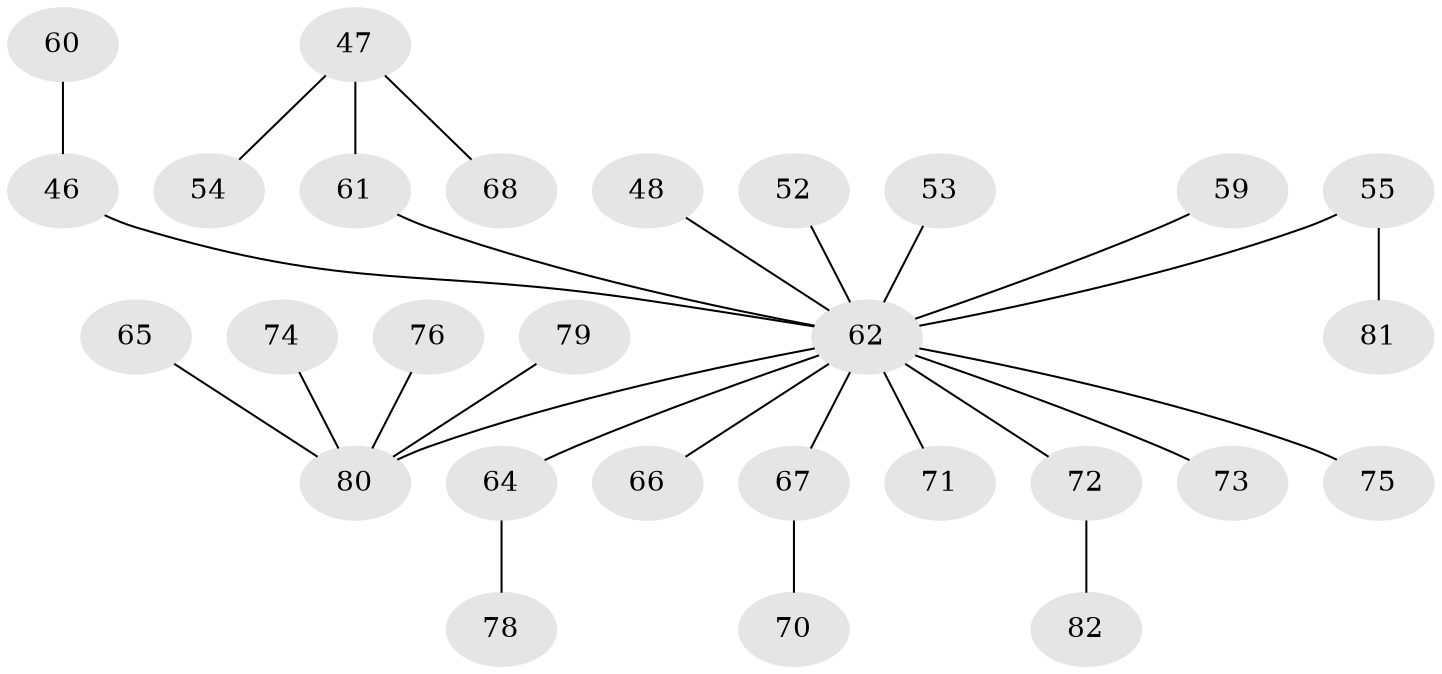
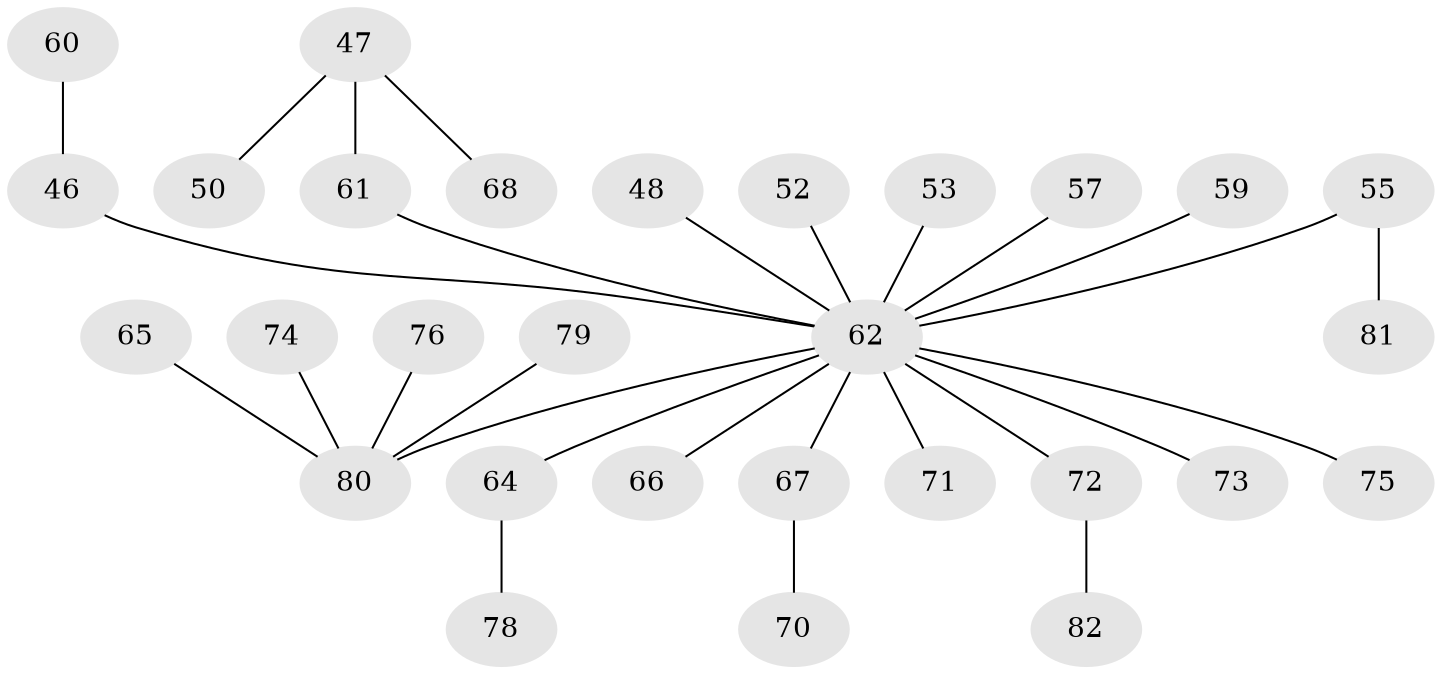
(209, 191) -> (209, 191)
none -> (1086, 191)
